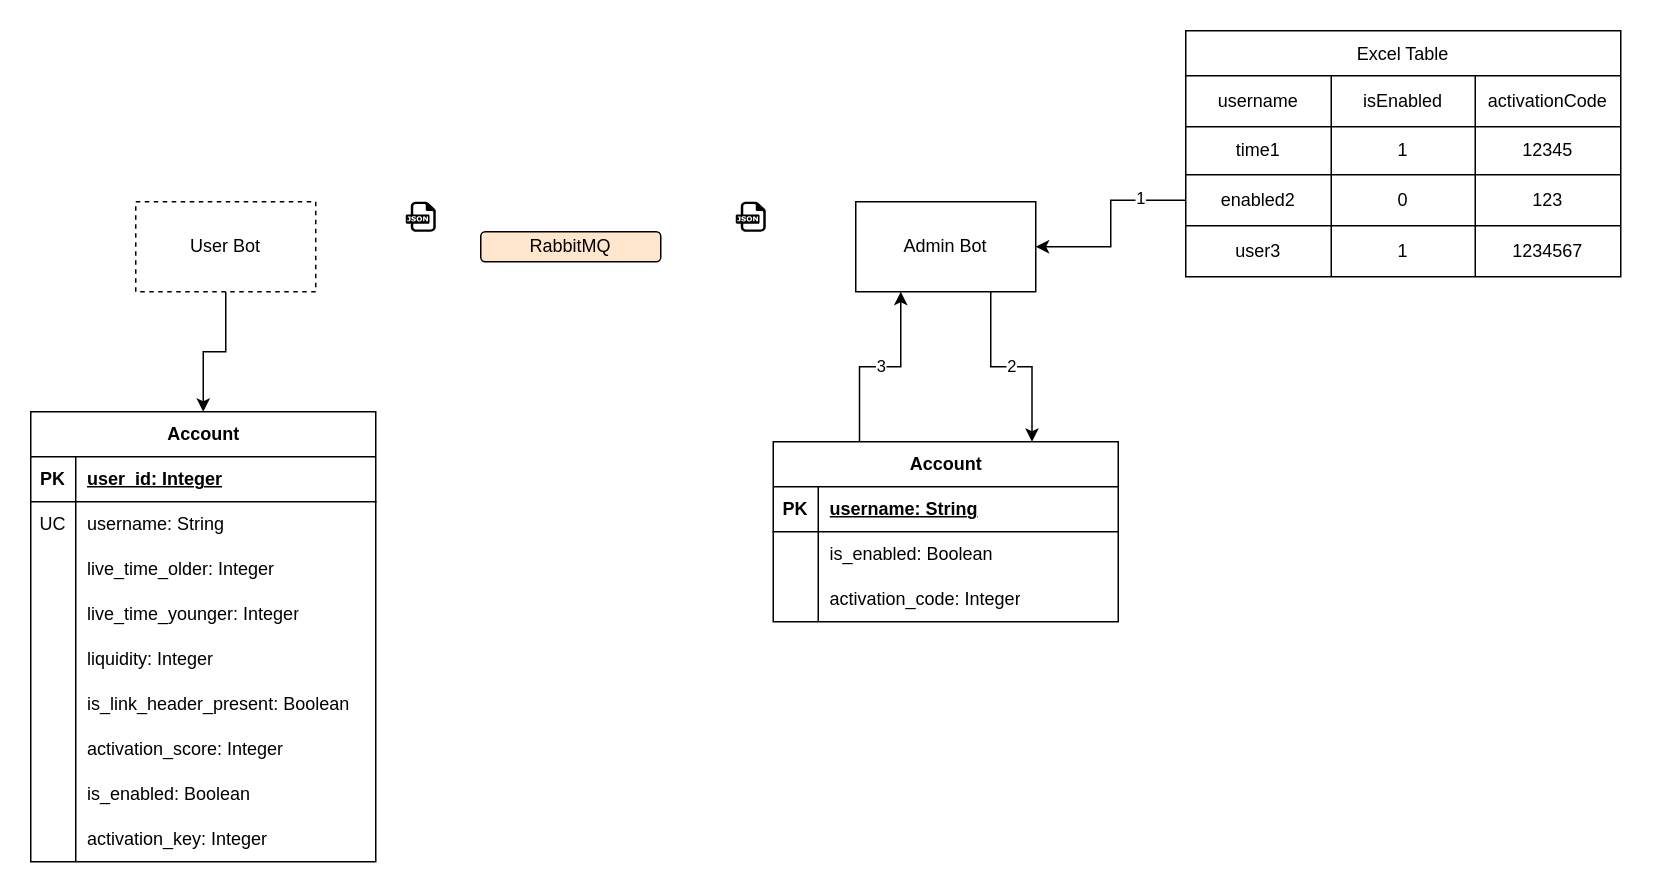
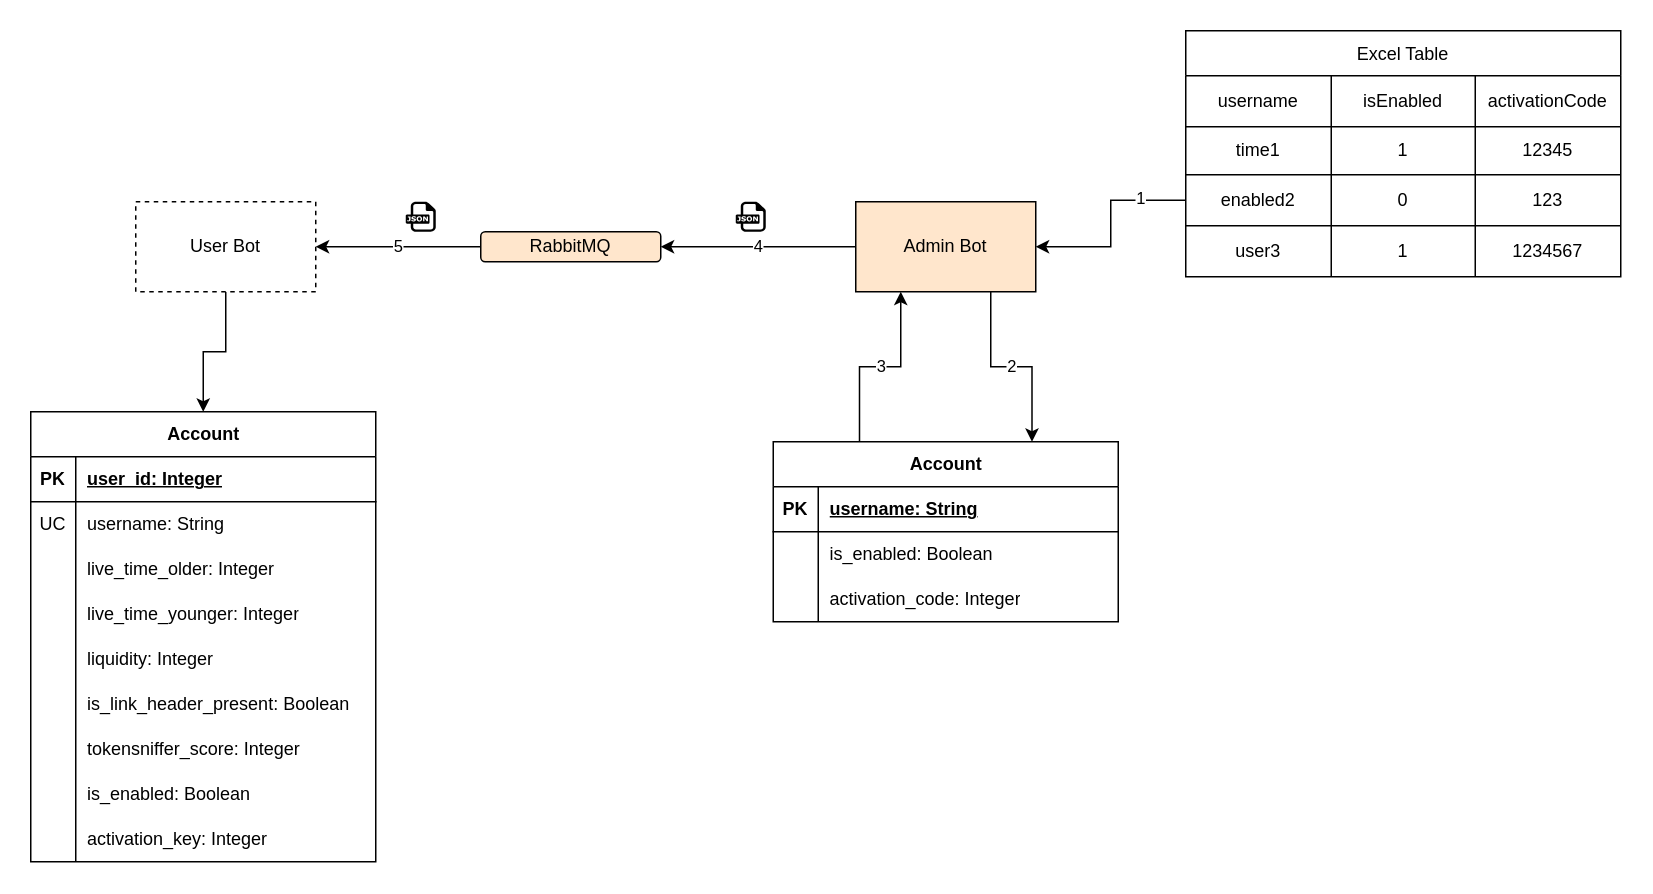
none -> (404, 247)
none -> (764, 247)
(946, 247) -> (946, 247)
(204, 749) -> (217, 749)
